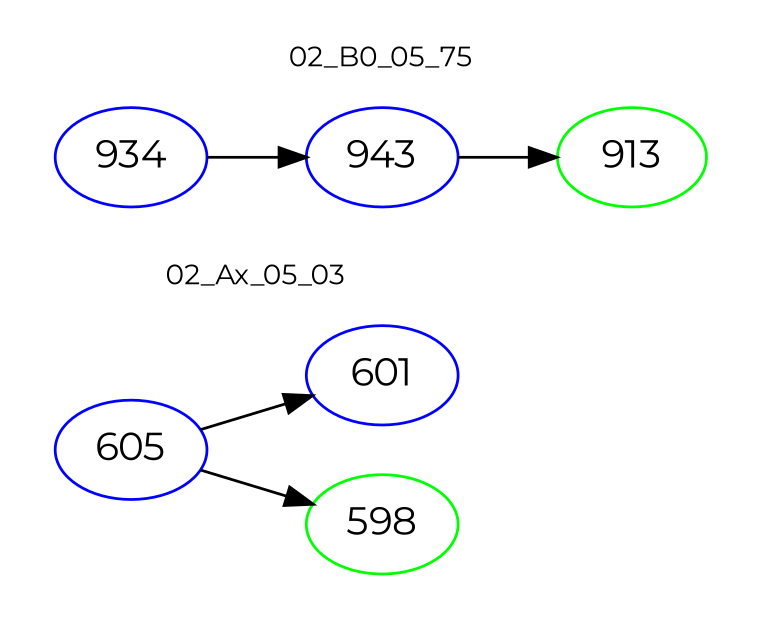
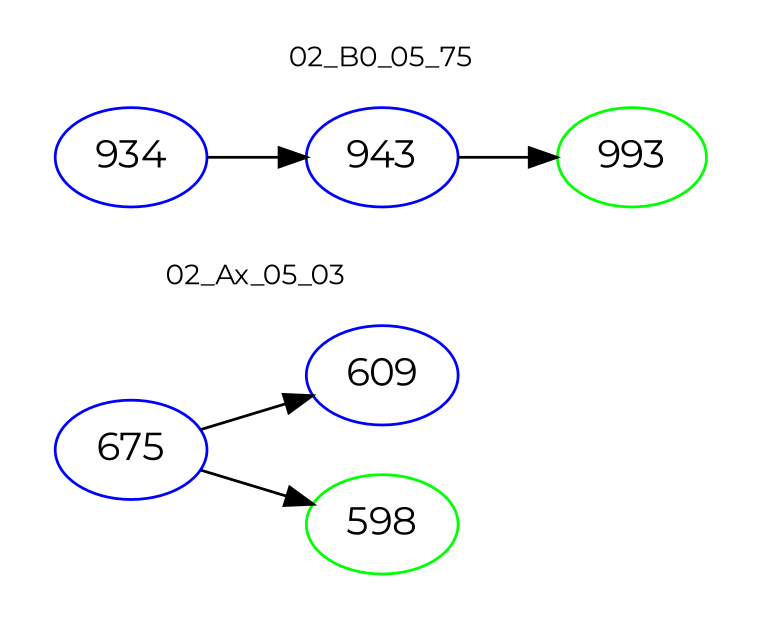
(632, 157) -> (632, 157)
(382, 375) -> (382, 375)
(131, 450) -> (131, 450)
